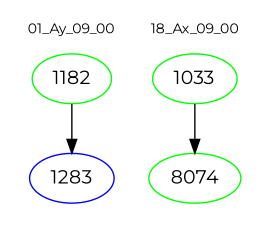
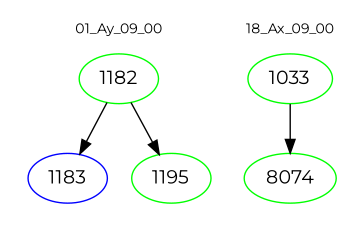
(72, 178) -> (68, 178)
none -> (171, 178)
